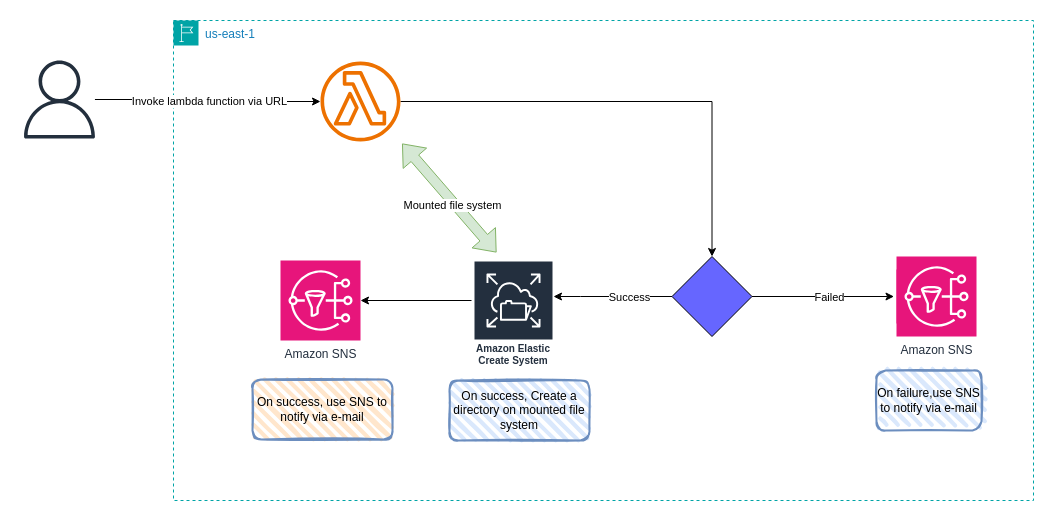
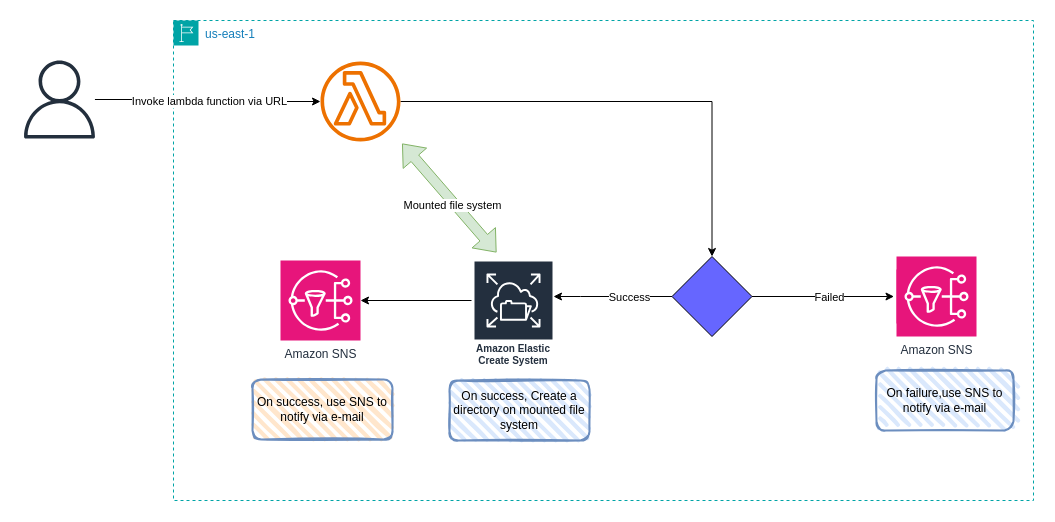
(929, 401) -> (945, 401)
